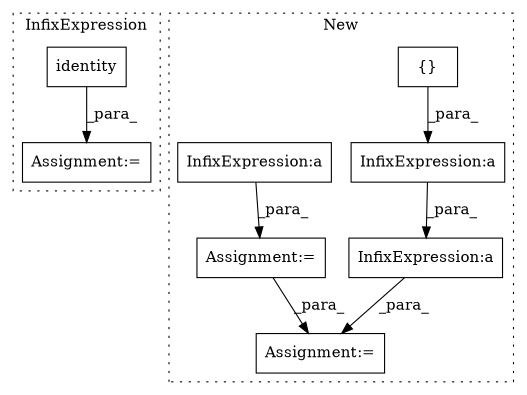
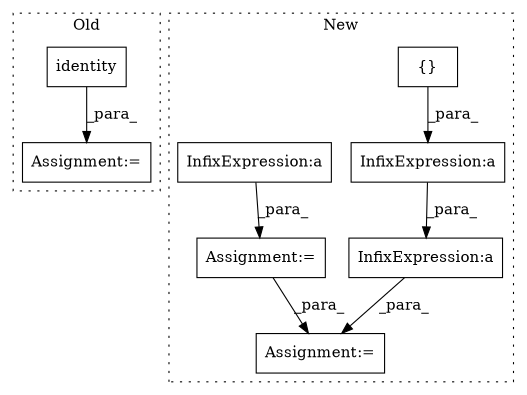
(87, 26) -> (87, 26)
